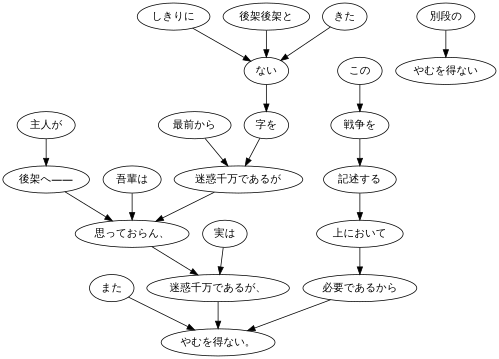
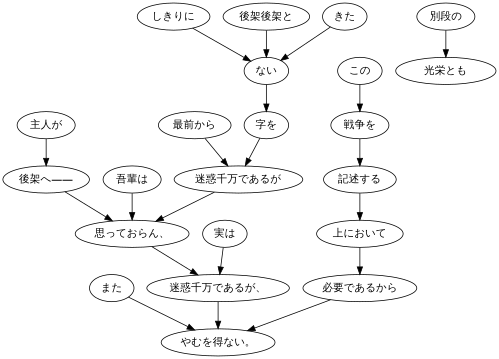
(446, 71) -> (446, 71)
